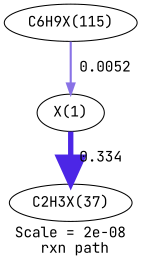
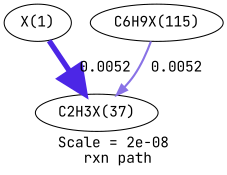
(71, 62) -> (140, 66)
(97, 158) -> (101, 68)
